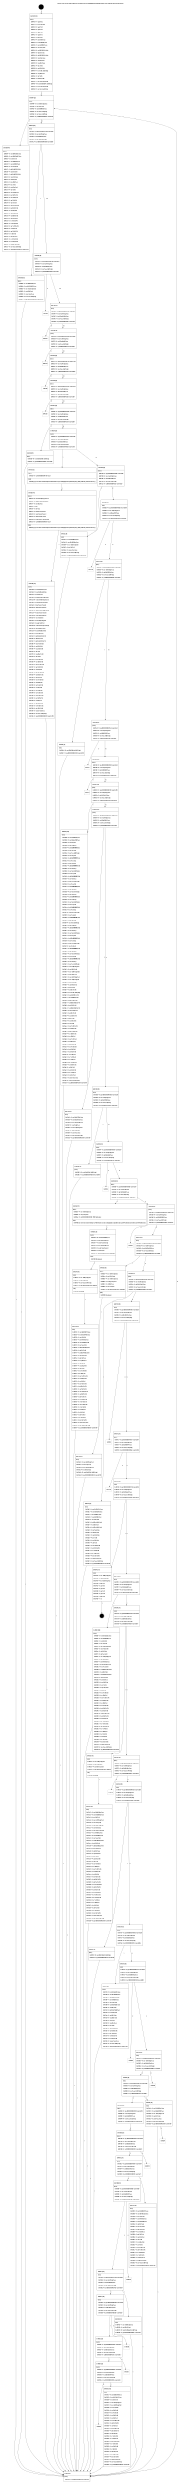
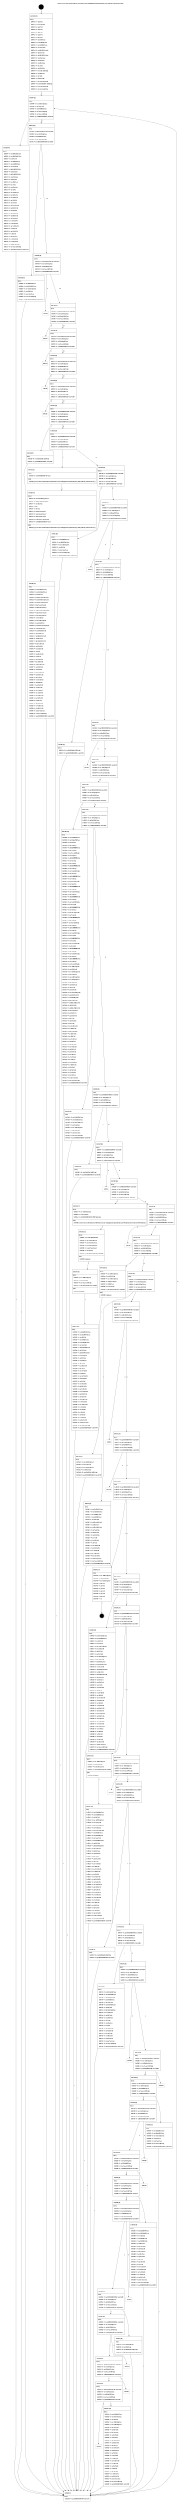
(87, 792) -> none
(161, 2132) -> (144, 2139)
